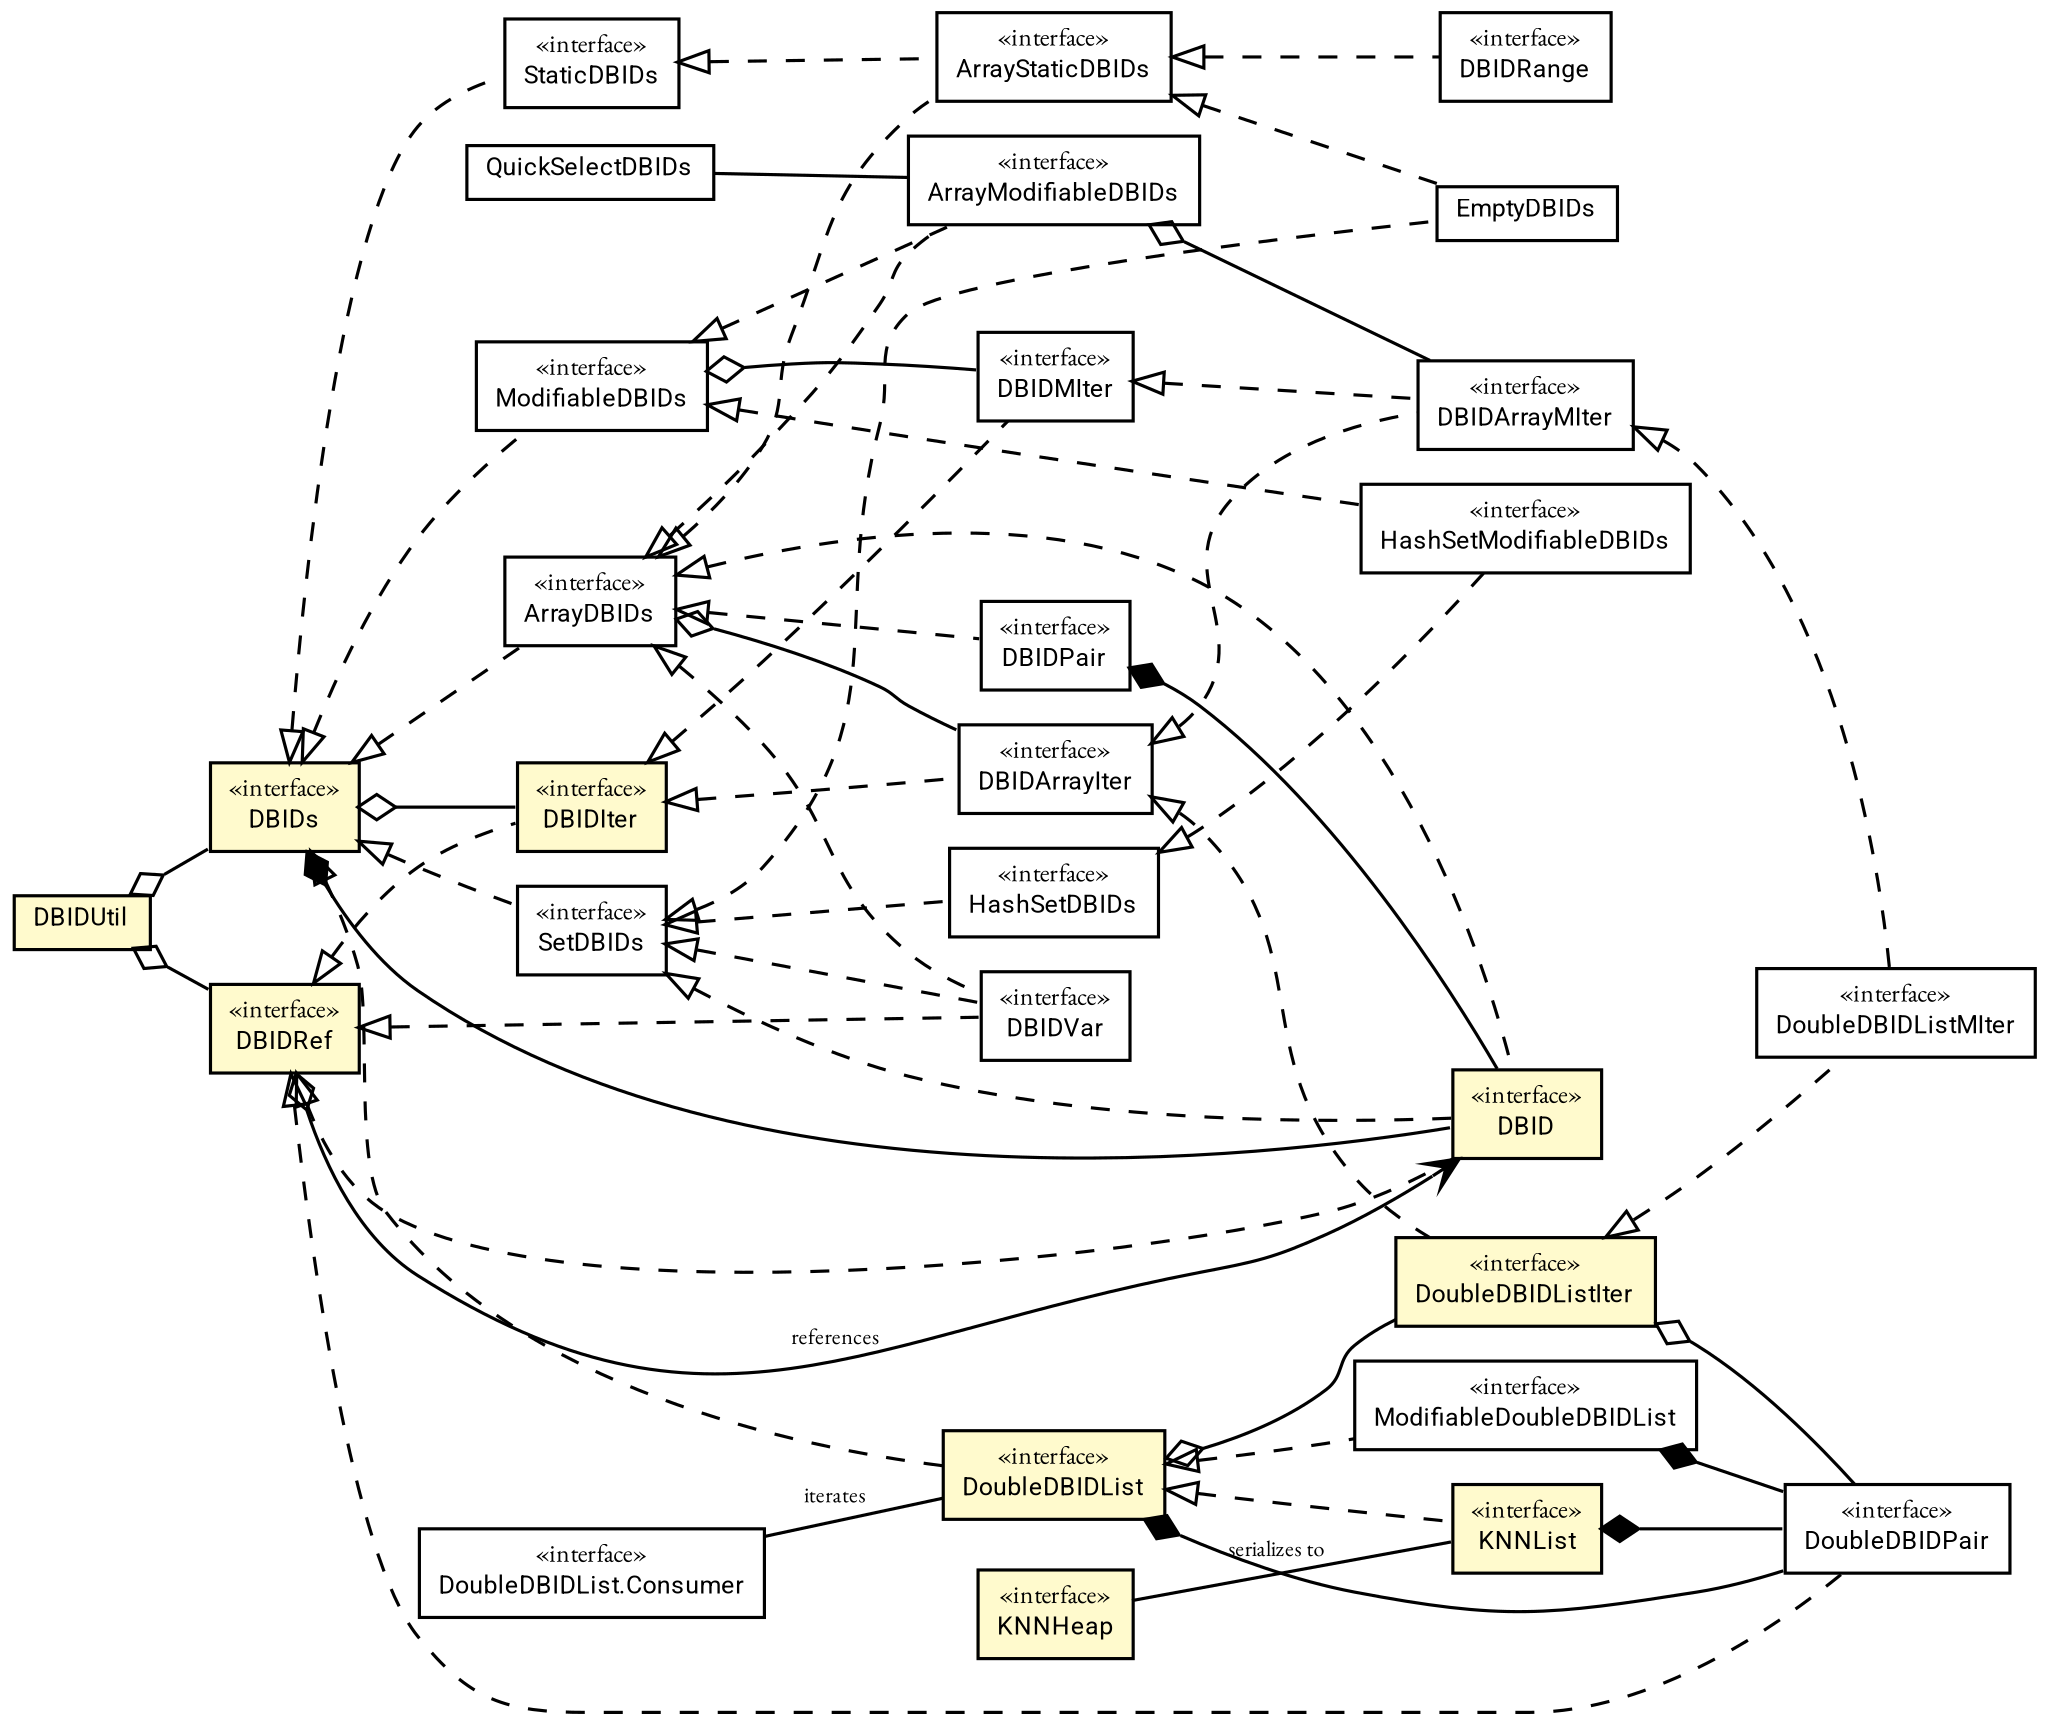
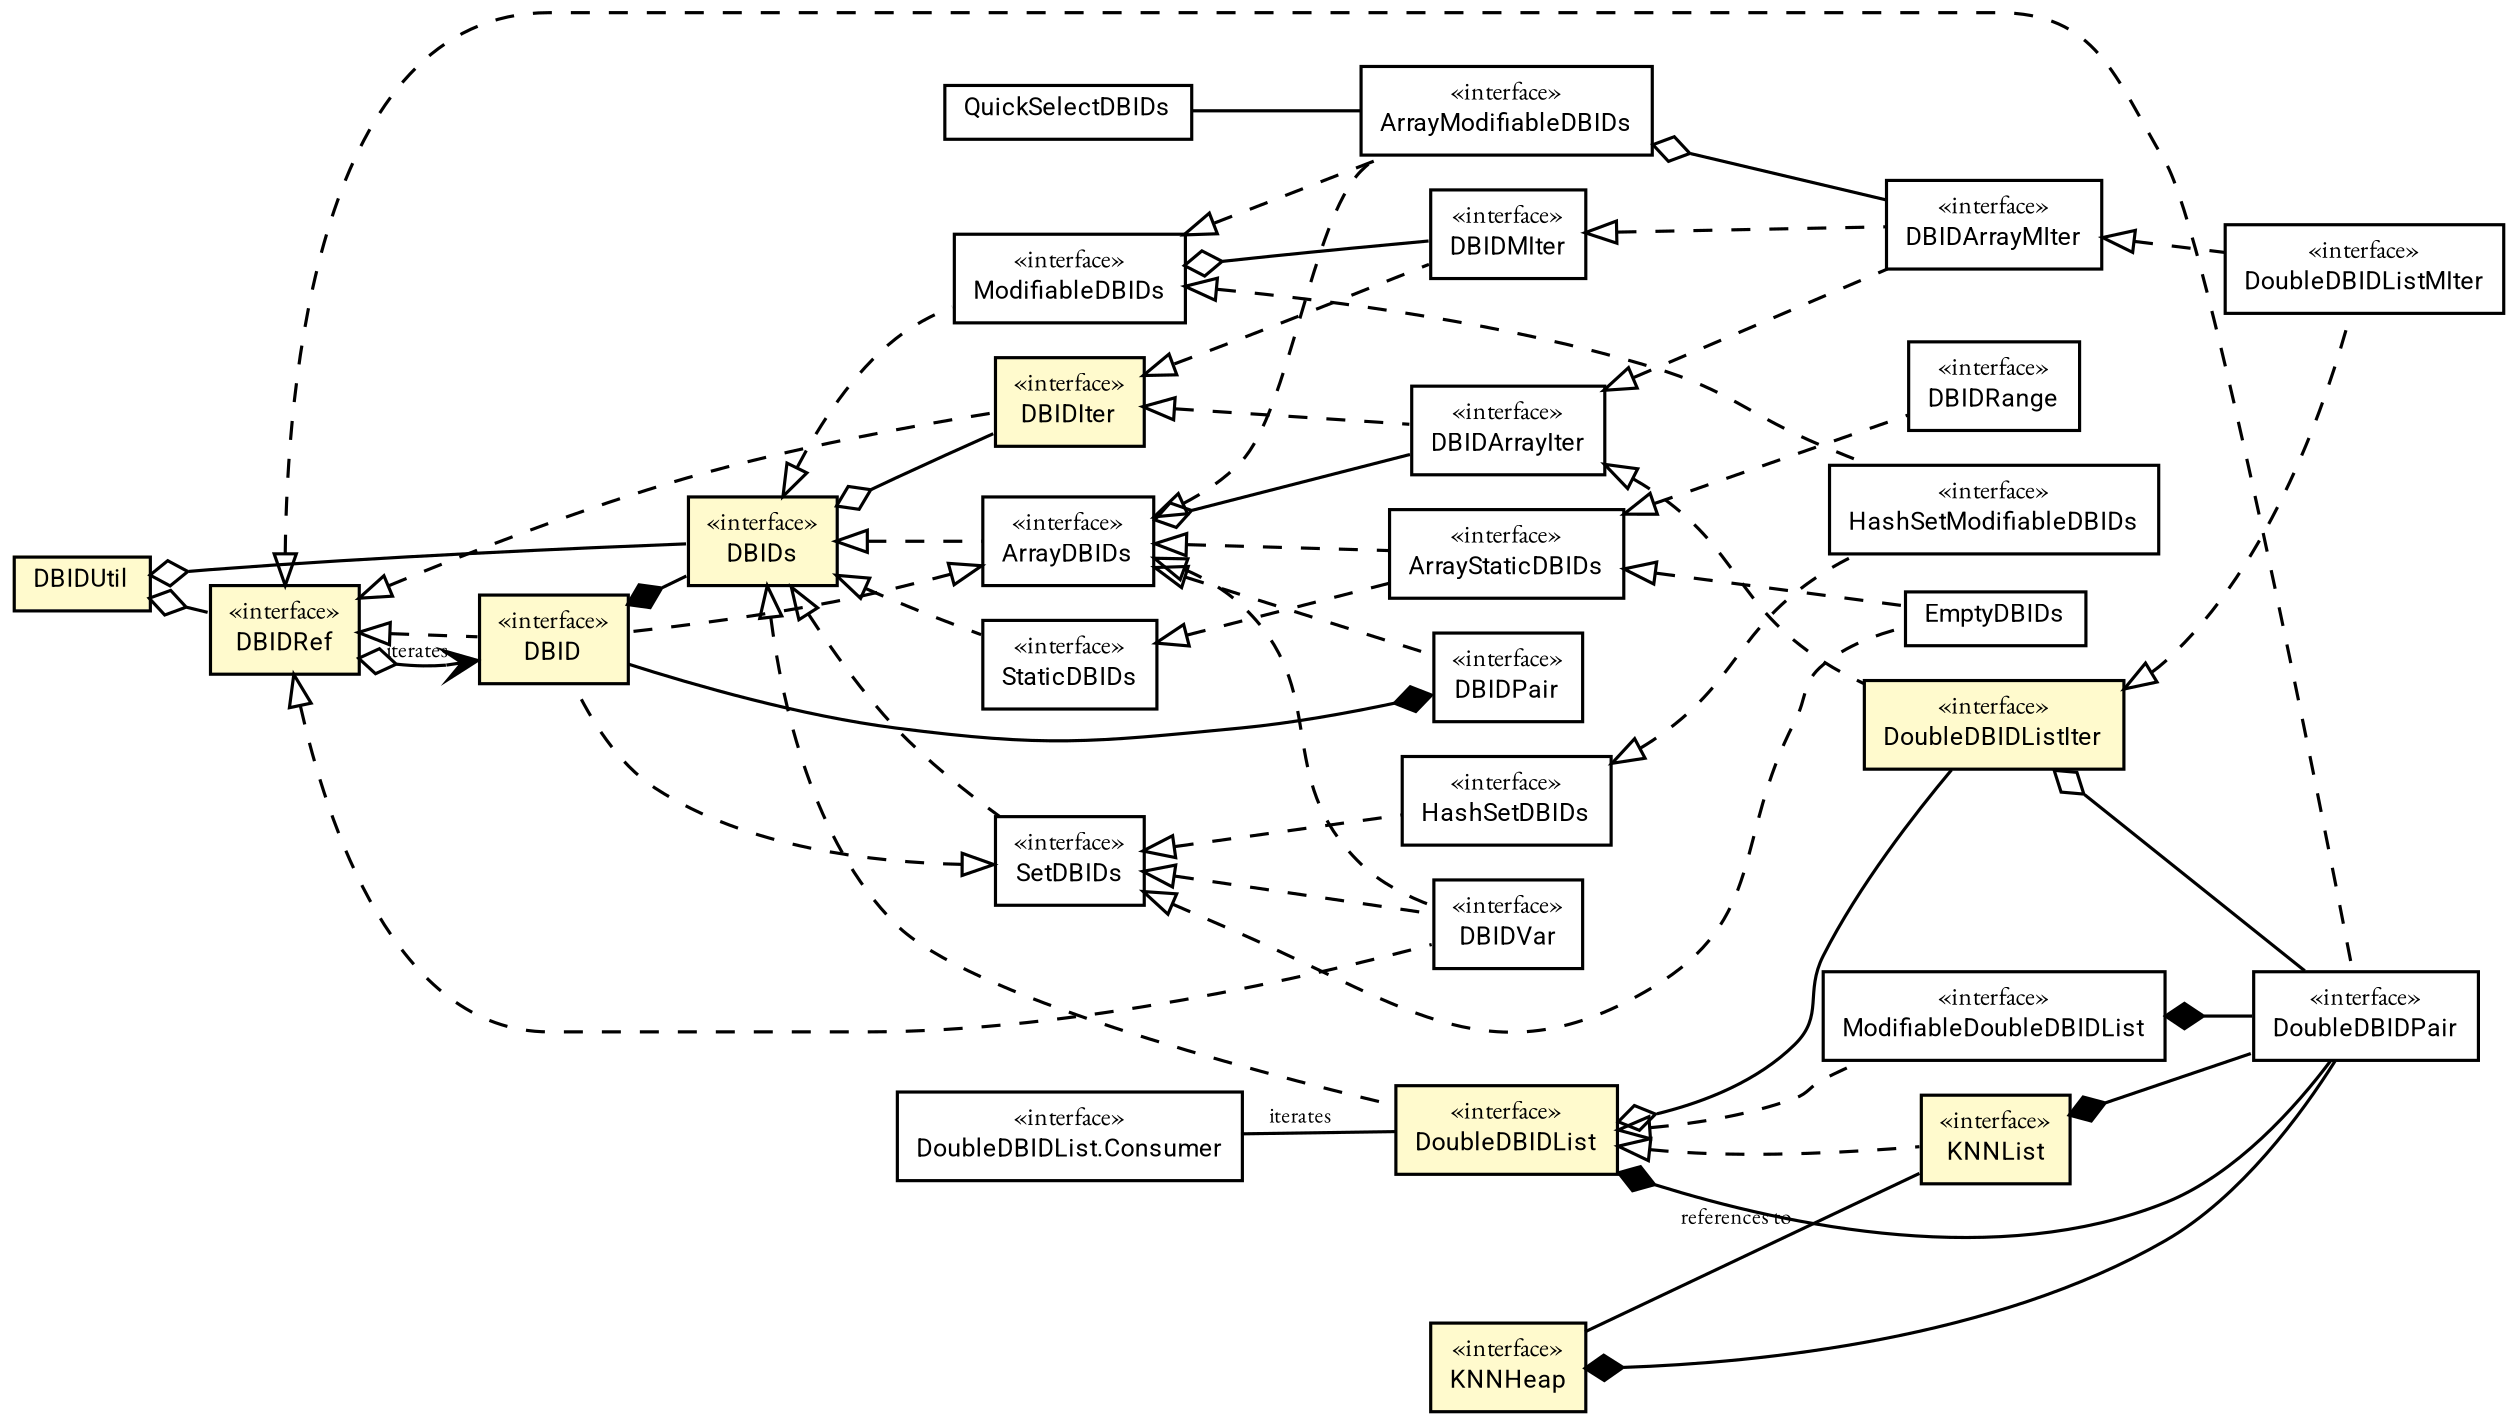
(850, 1143) -> (674, 582)
none -> (2022, 1303)
(836, 1339) -> (418, 652)
(1277, 1551) -> (1738, 1219)
